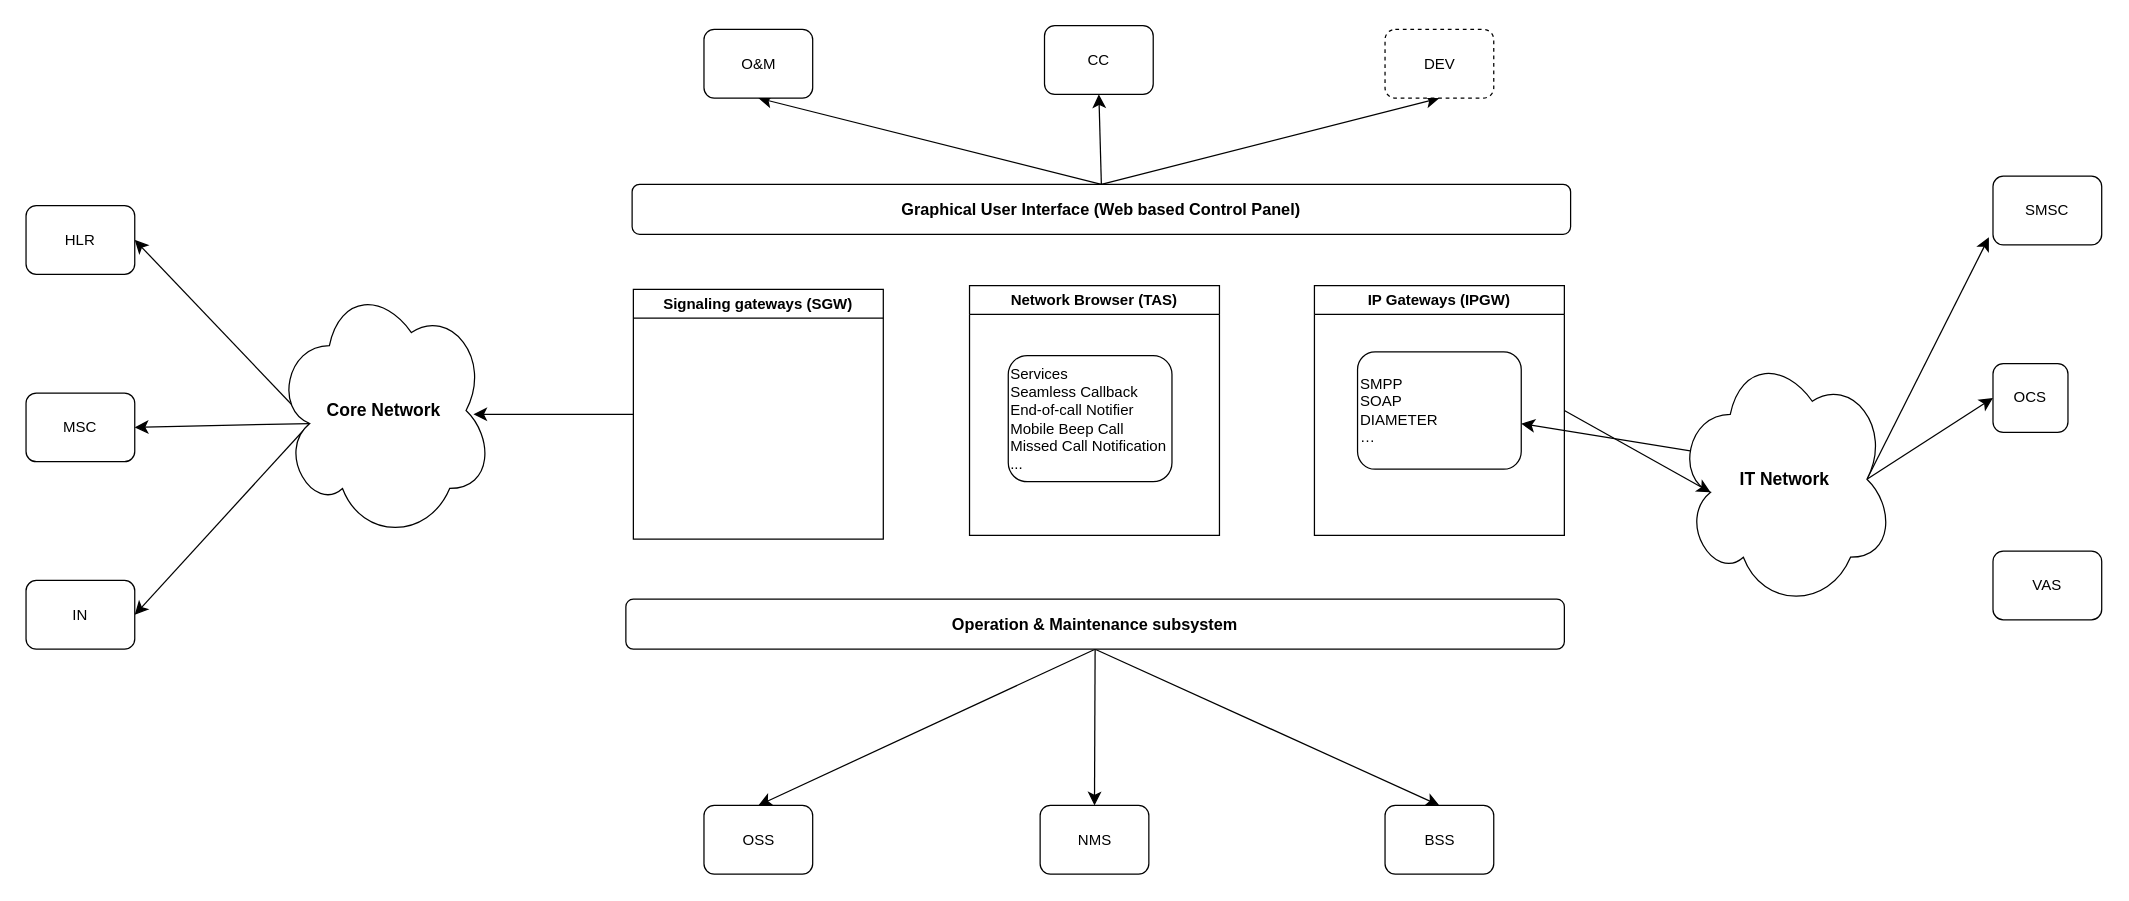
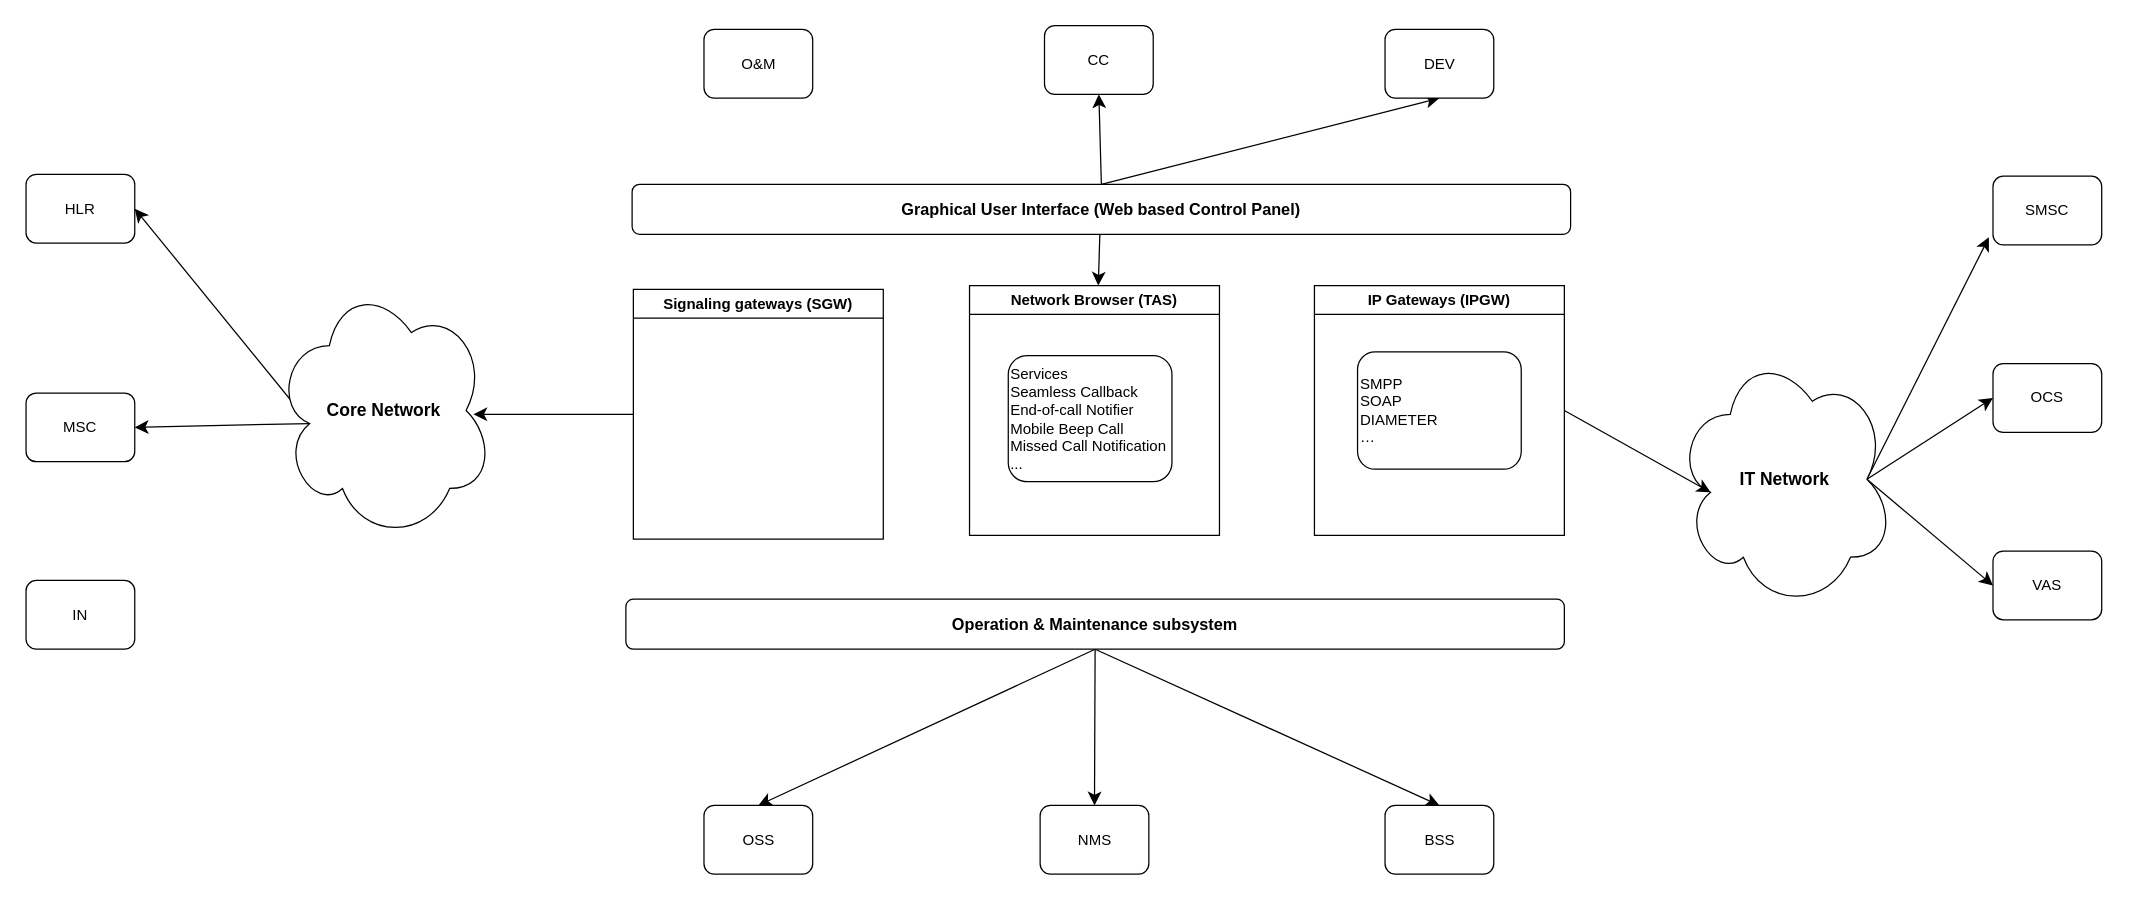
(1439, 64) -> (1439, 64)
(932, 142) -> (1099, 254)
(80, 240) -> (80, 209)
(2031, 398) -> (2048, 398)
(1570, 432) -> (1928, 531)
(221, 521) -> none
